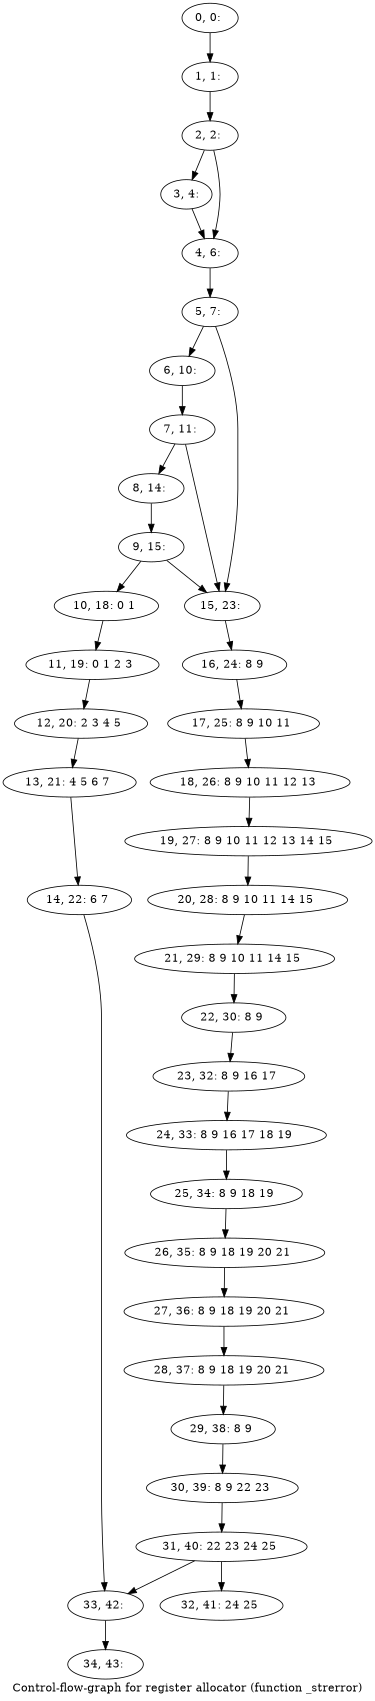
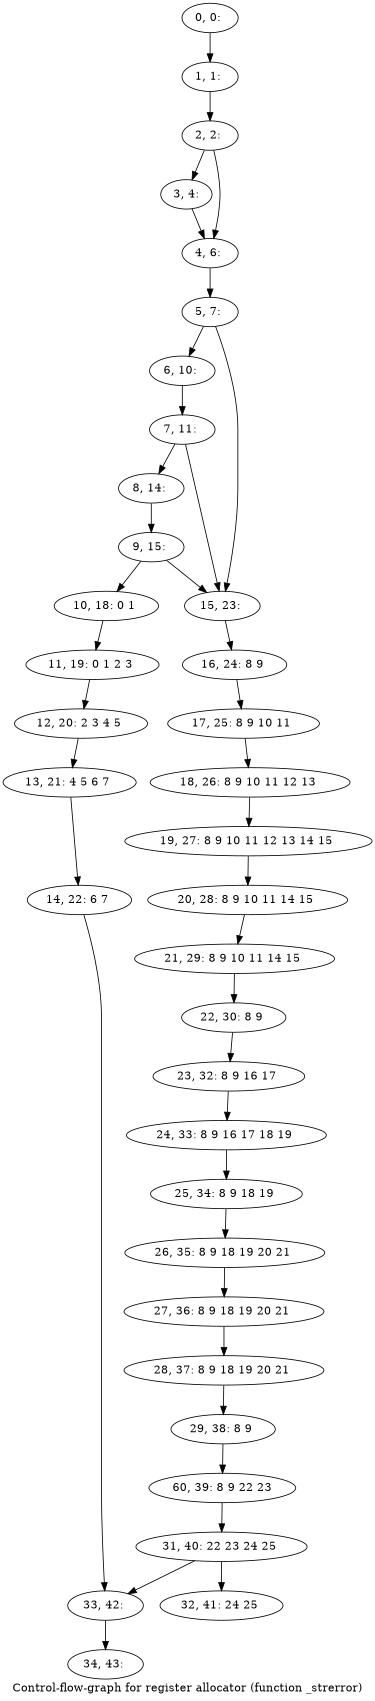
(222, 1488) -> (222, 1488)
